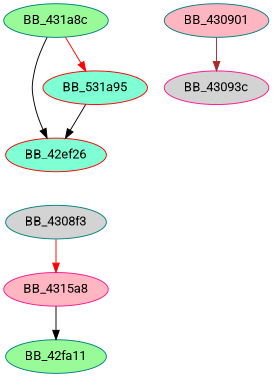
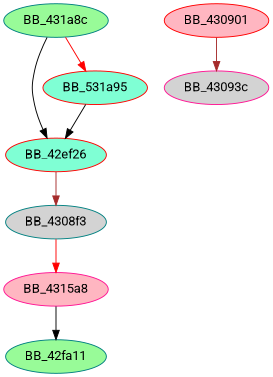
(217, 21) -> (217, 21)
none -> (56, 184)
